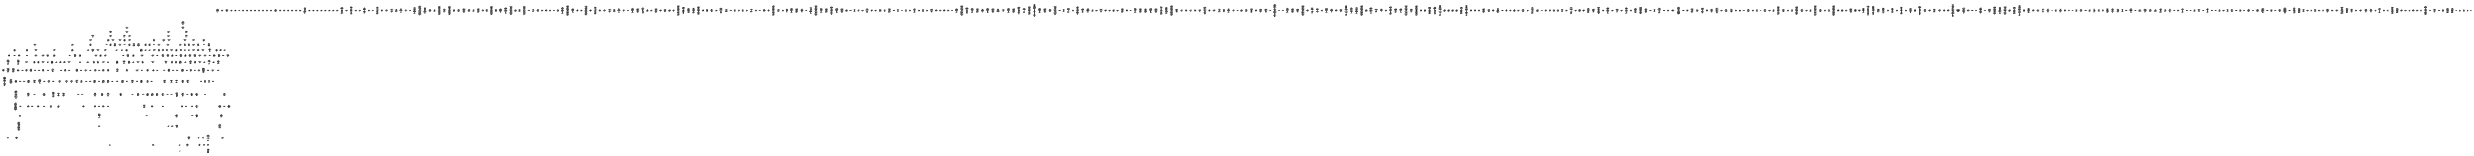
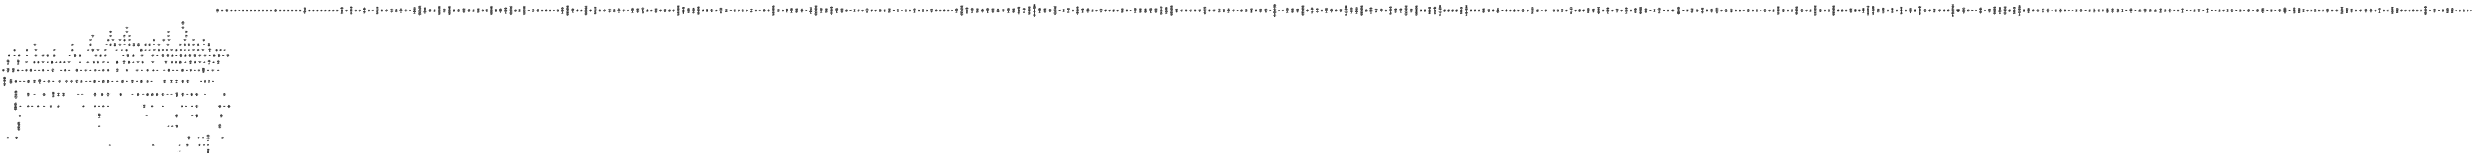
(1550, 11) -> none
